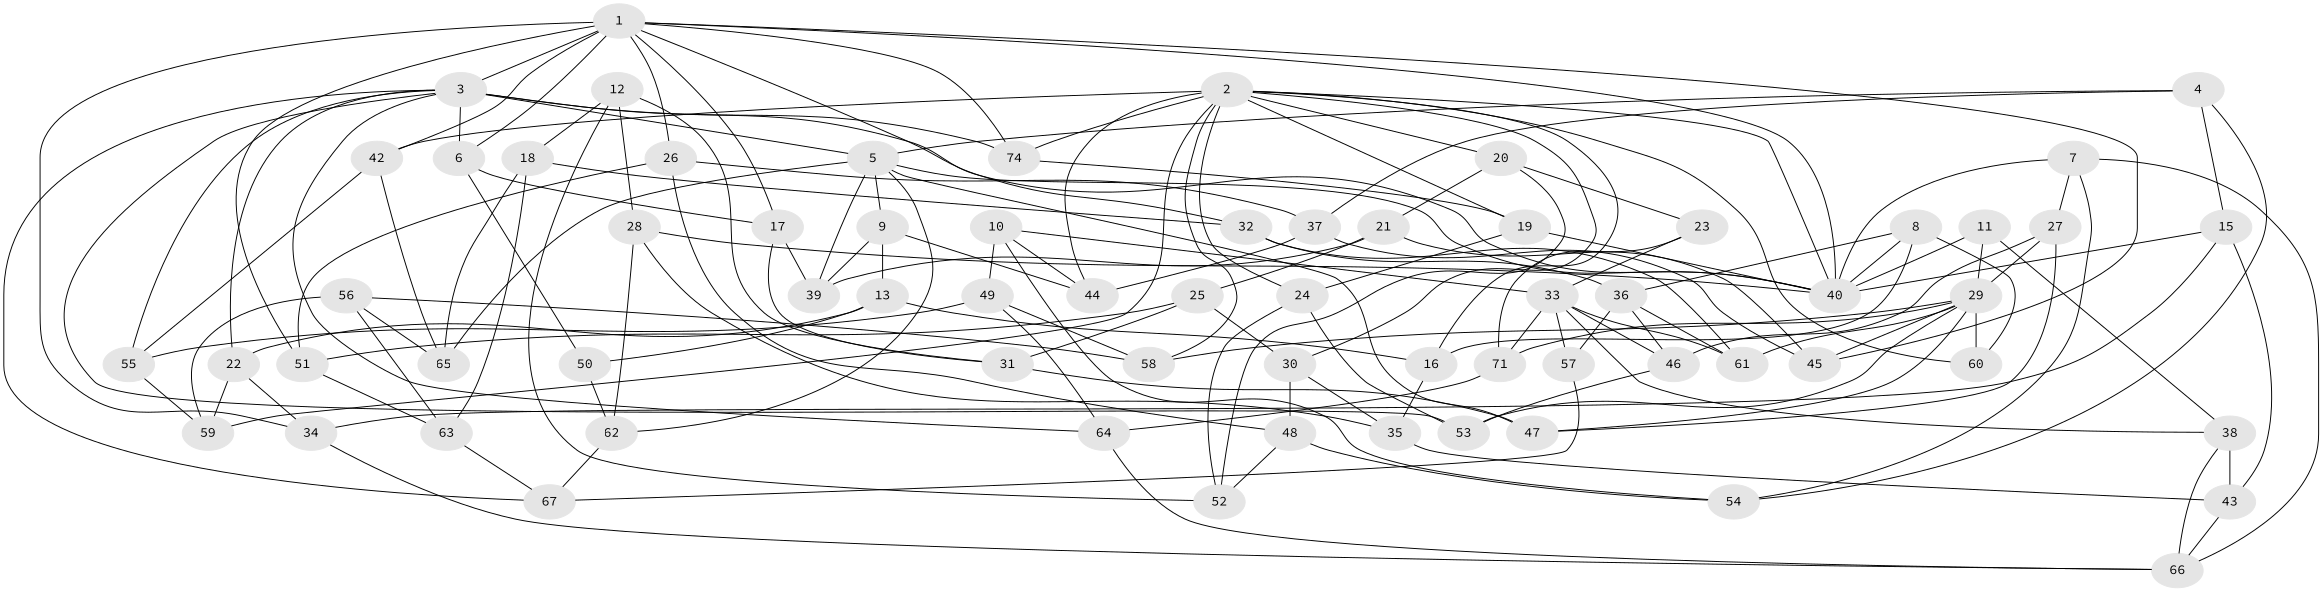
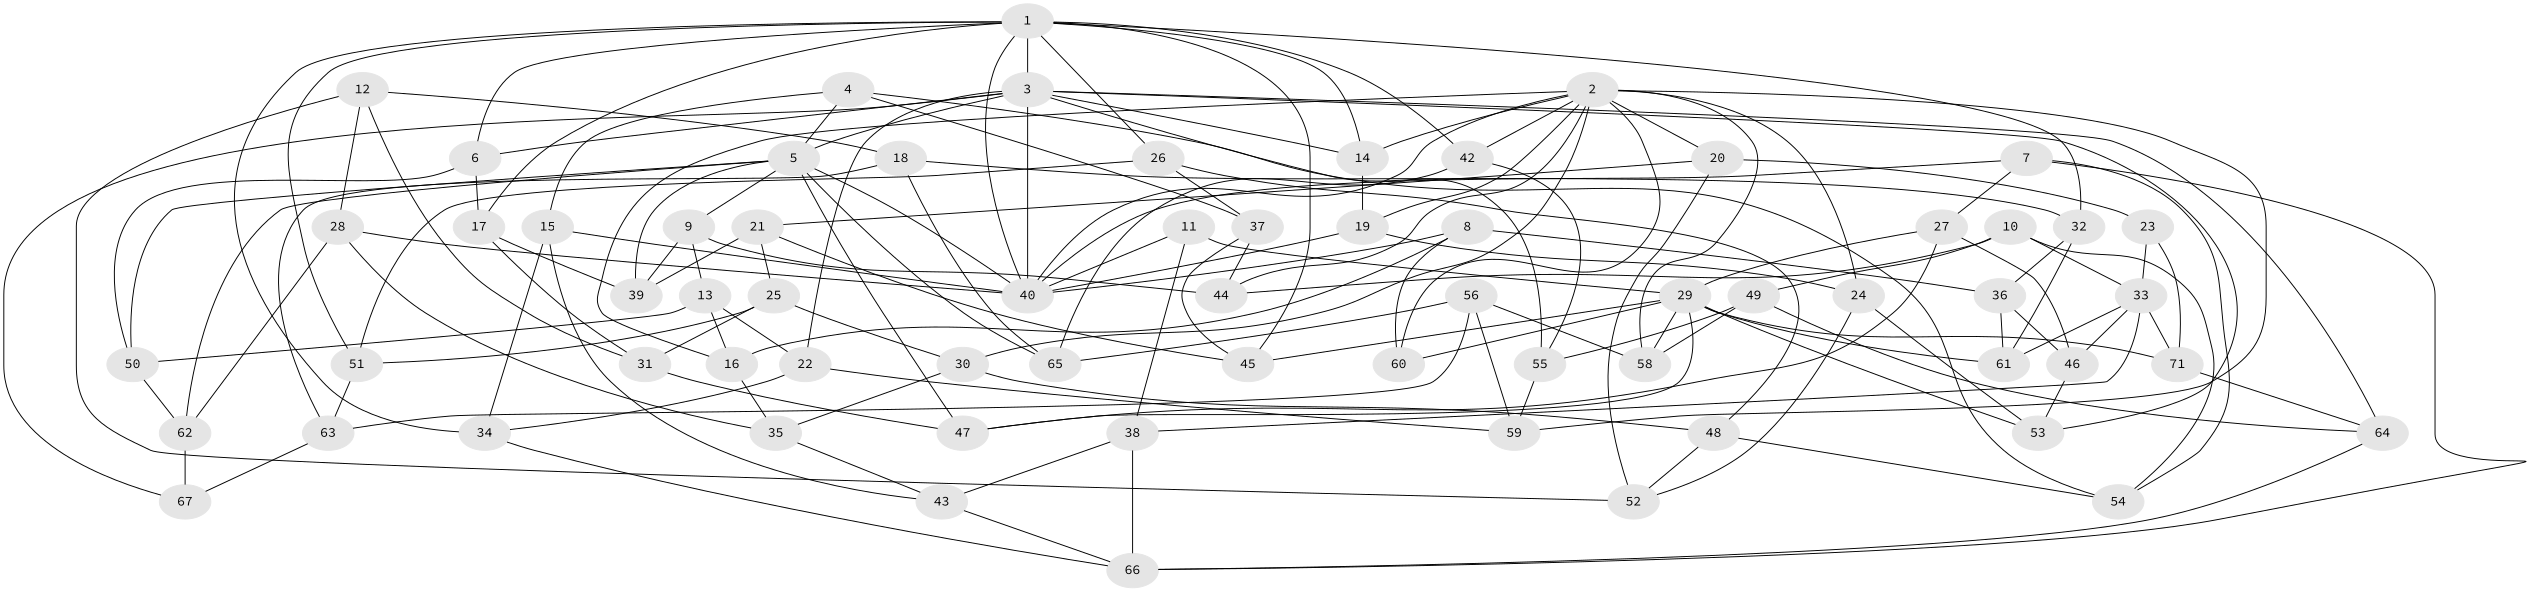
(1014, 158) -> (1363, 158)
none -> (321, 193)
(1569, 364) -> none
